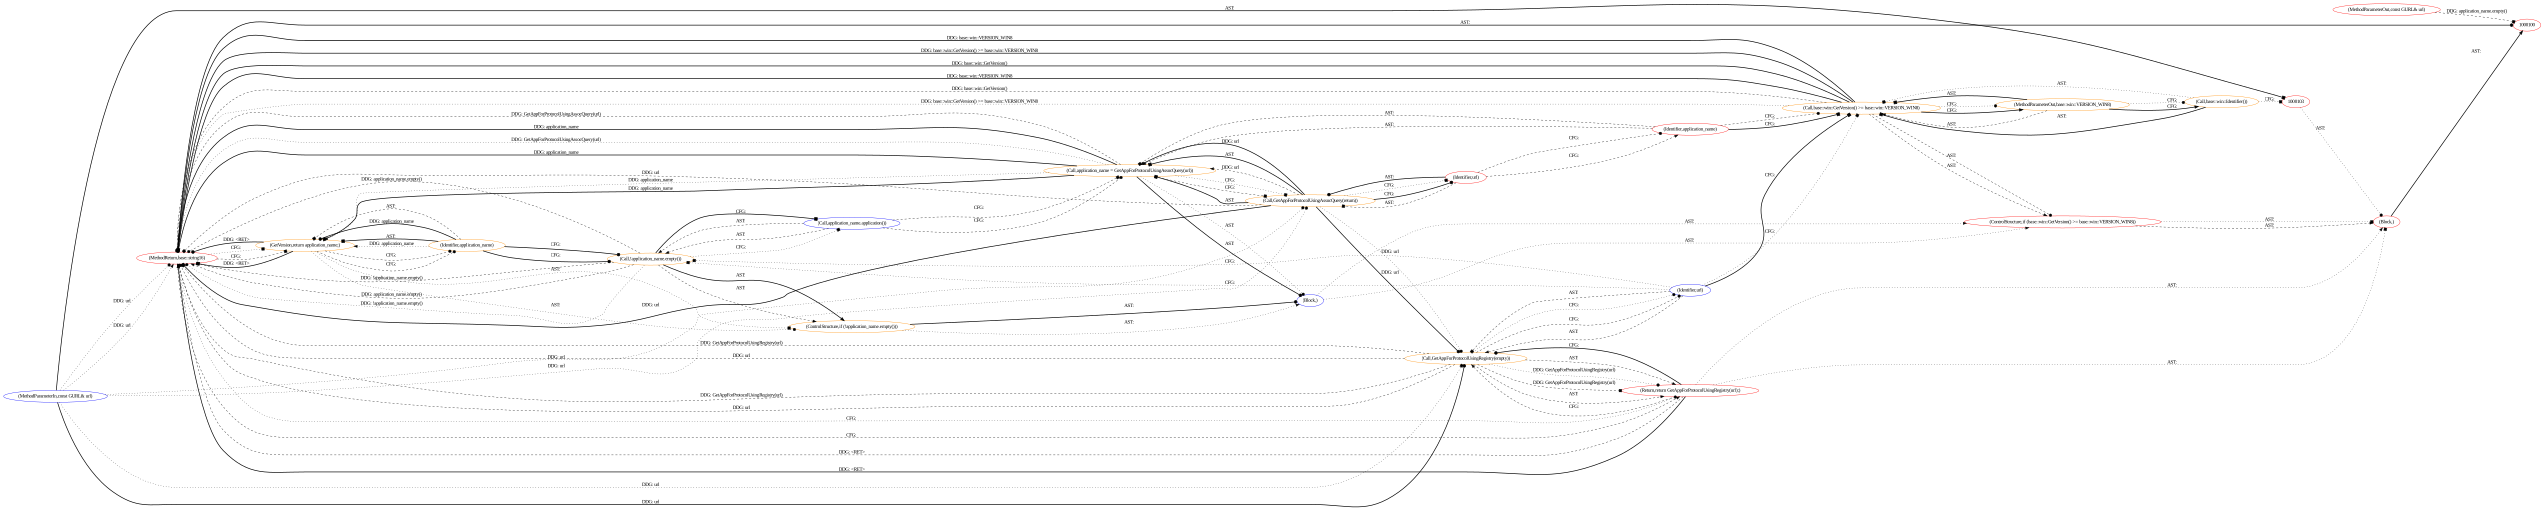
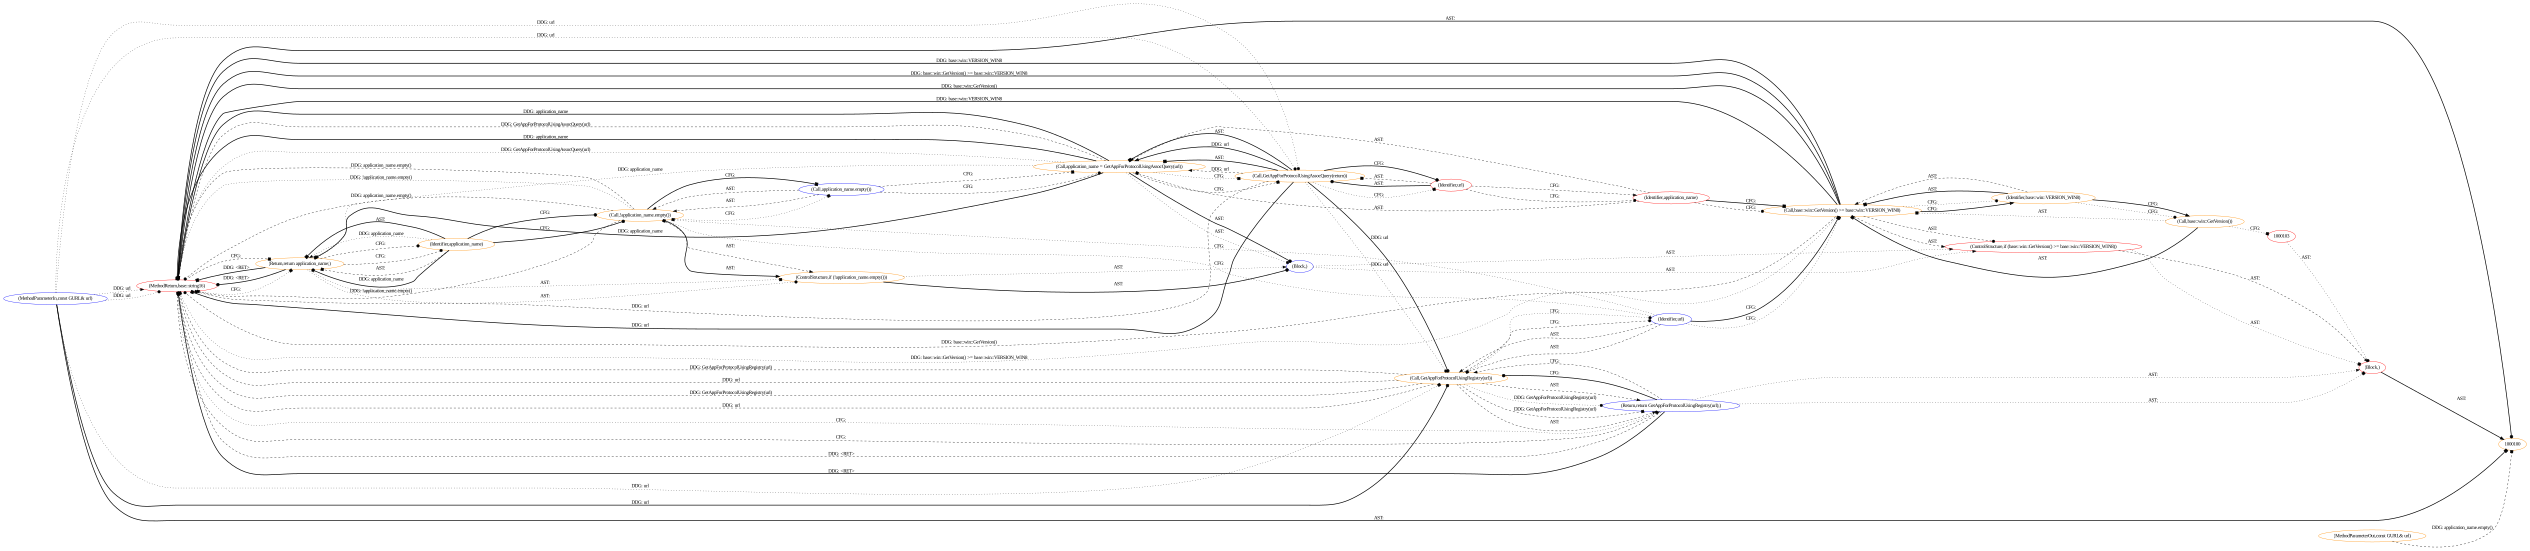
(2387, 10) -> (2372, 536)
(1028, 11) -> (1212, 521)
(2527, 25) -> (2513, 444)
(2222, 102) -> (2205, 222)
(2063, 105) -> (2043, 198)
(852, 223) -> (841, 189)
(305, 245) -> (300, 264)
(1466, 358) -> (1451, 378)
(1690, 391) -> (1671, 406)
